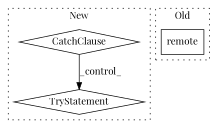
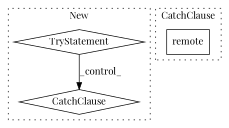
(183, 16) -> (188, 16)
(79, 69) -> (79, 69)
